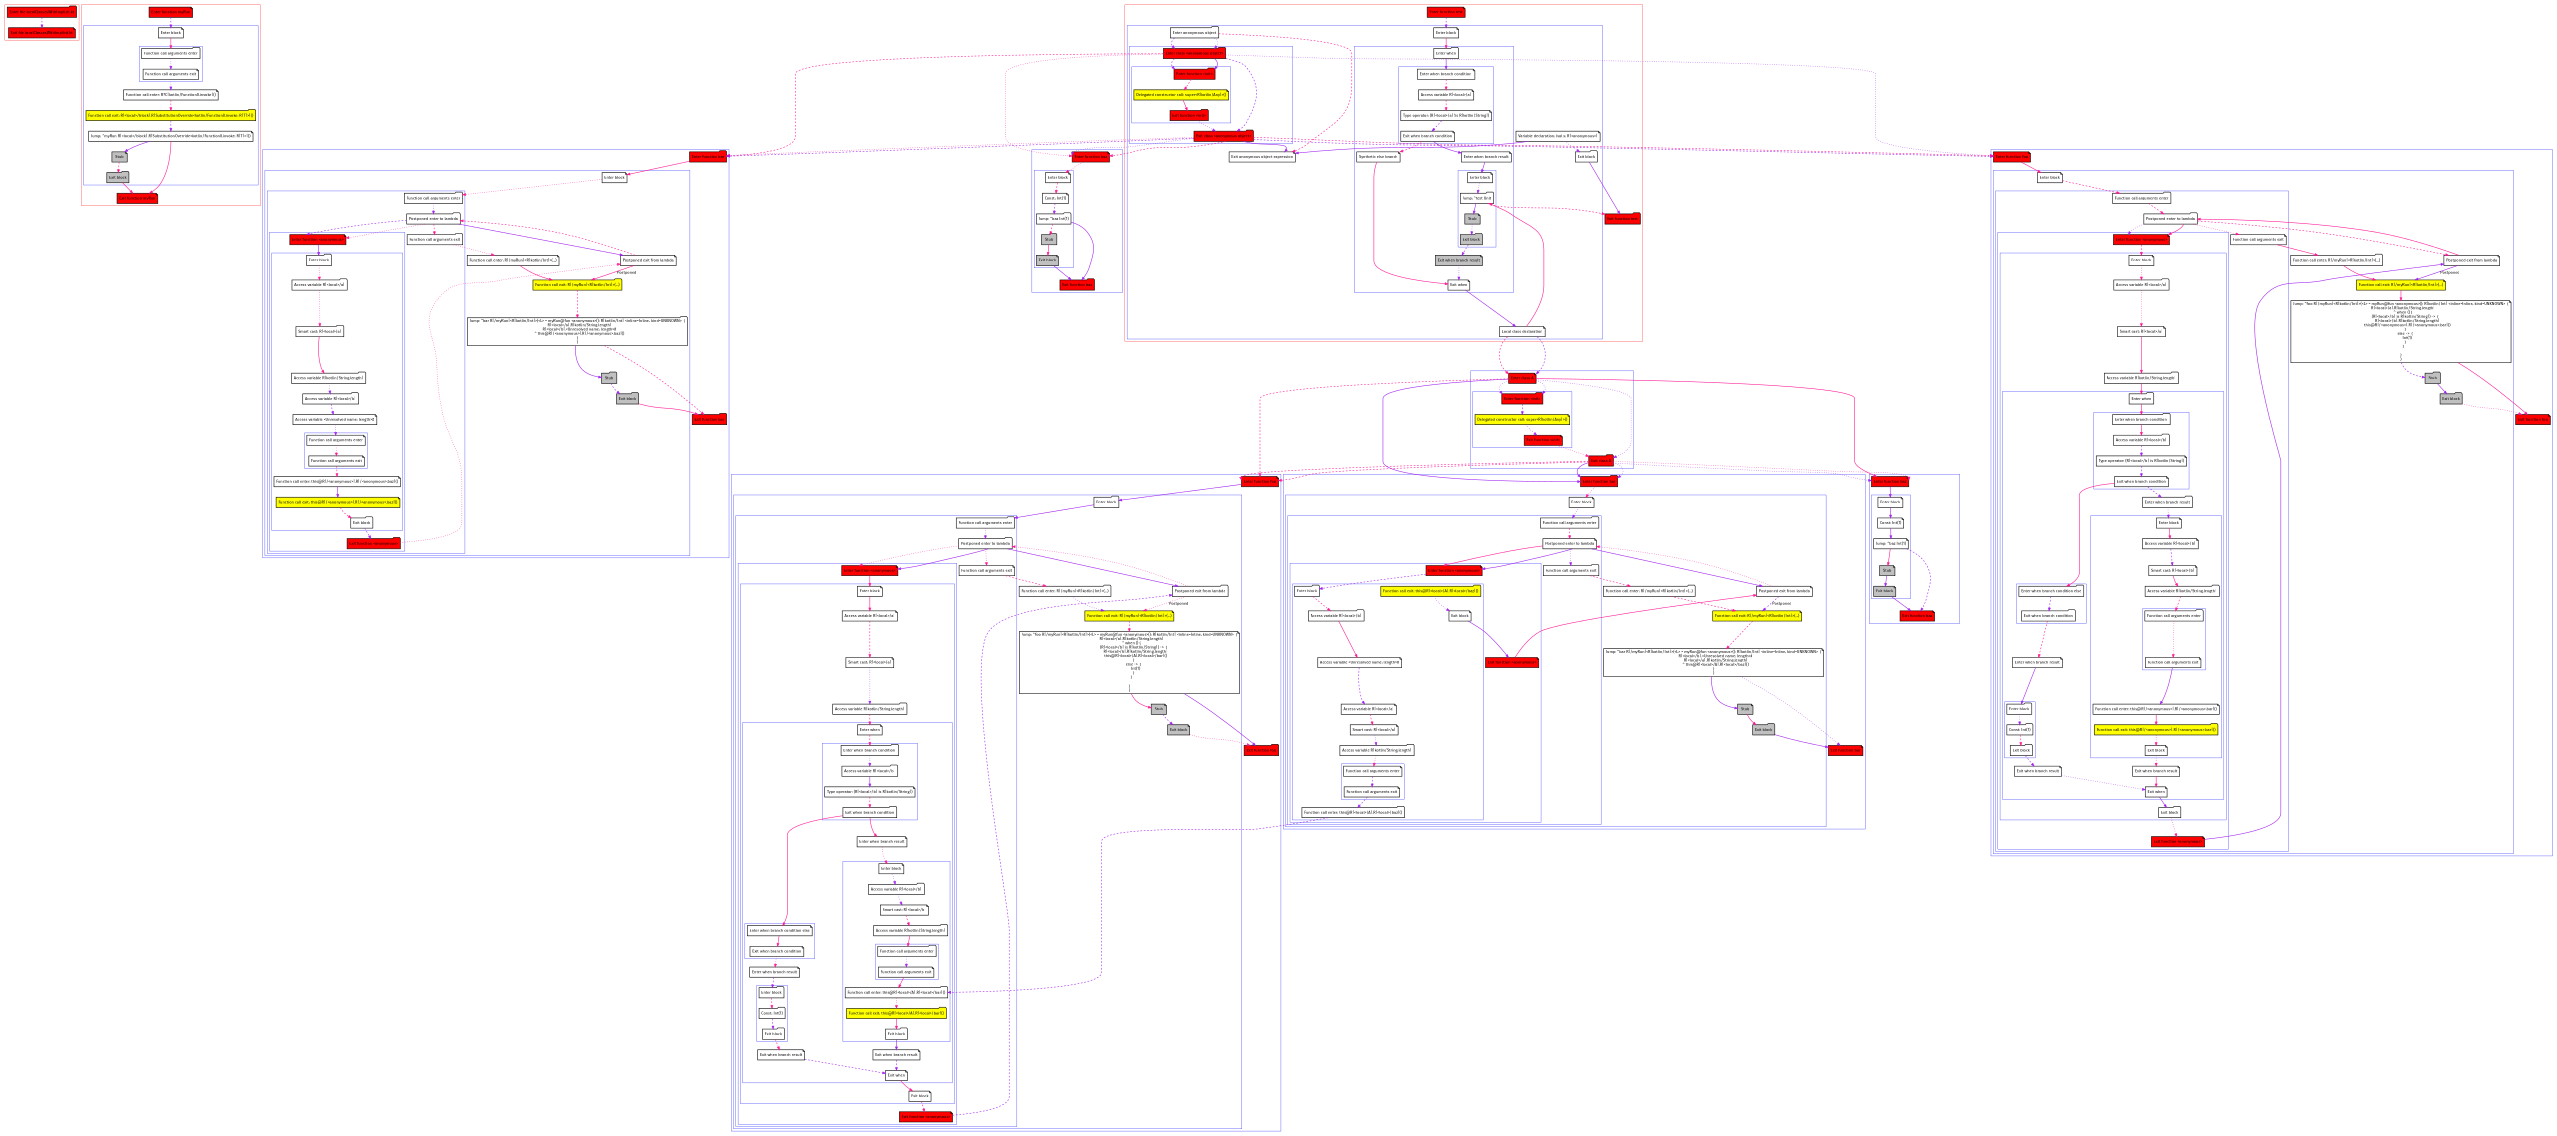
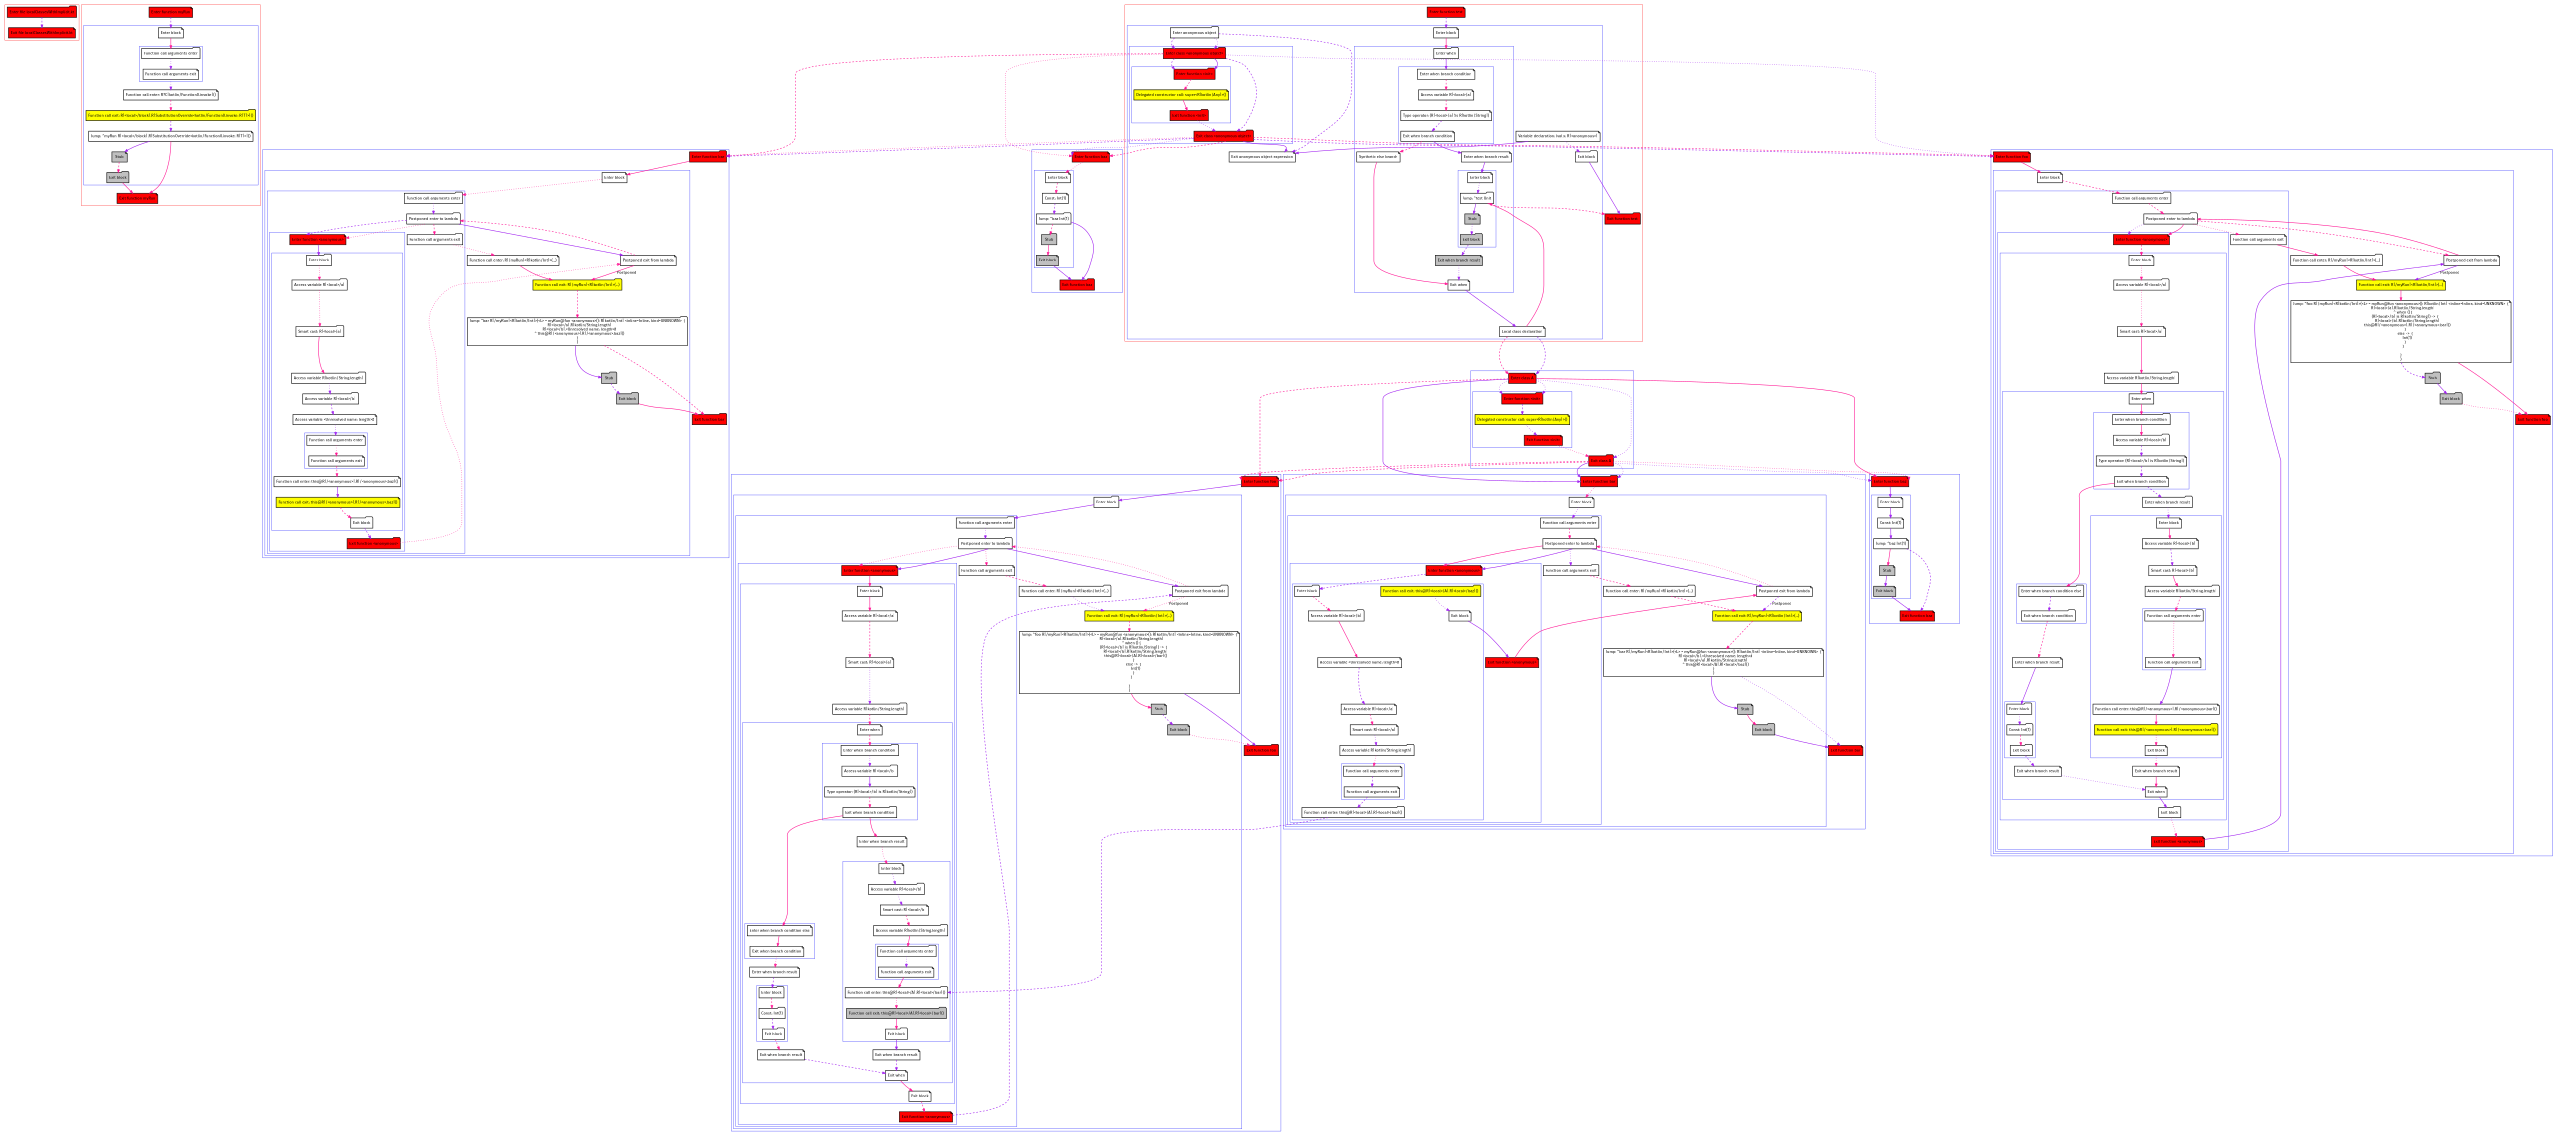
(1348, 49) -> (1348, 49)
(896, 1013) -> (896, 1013)
